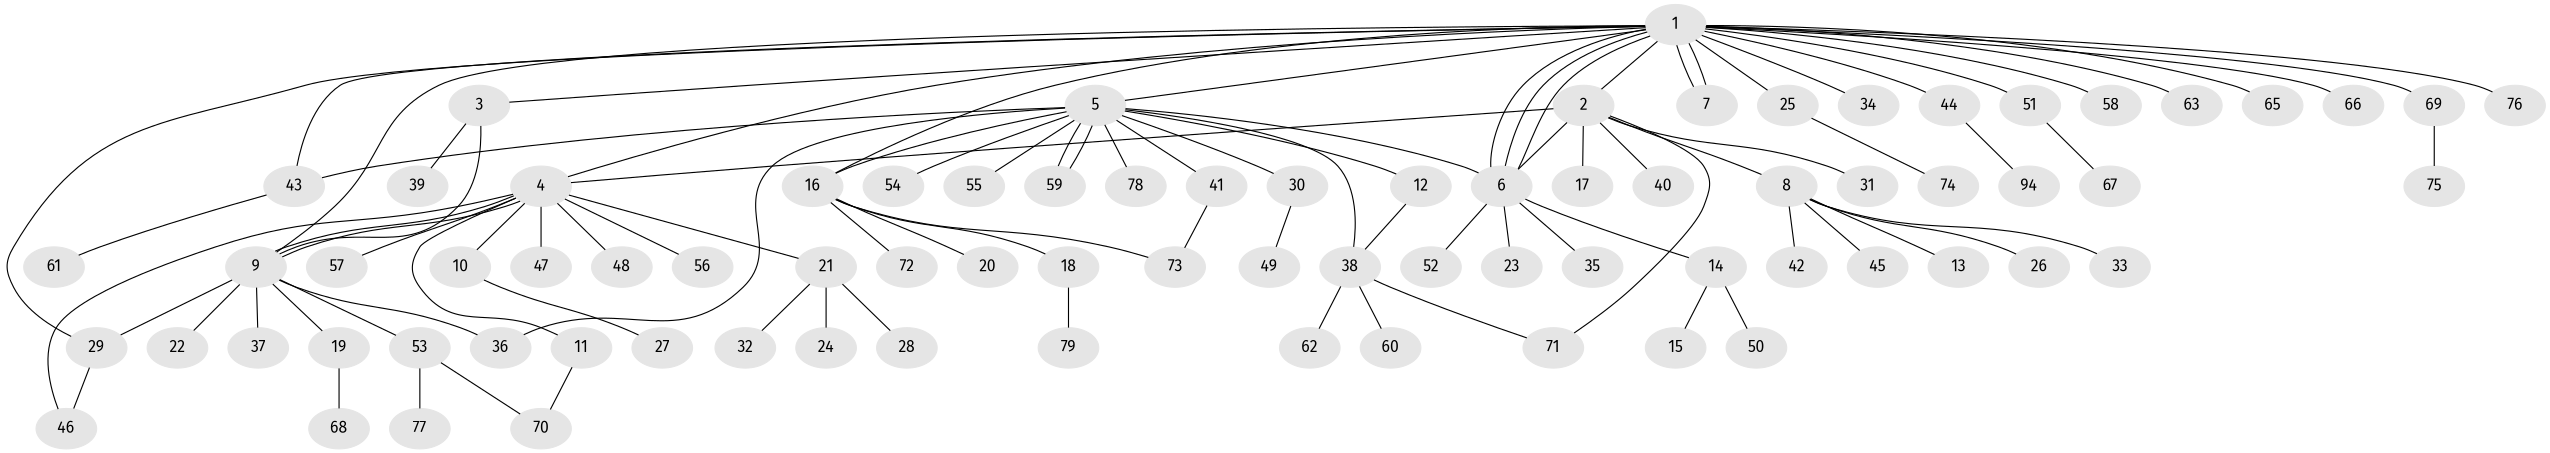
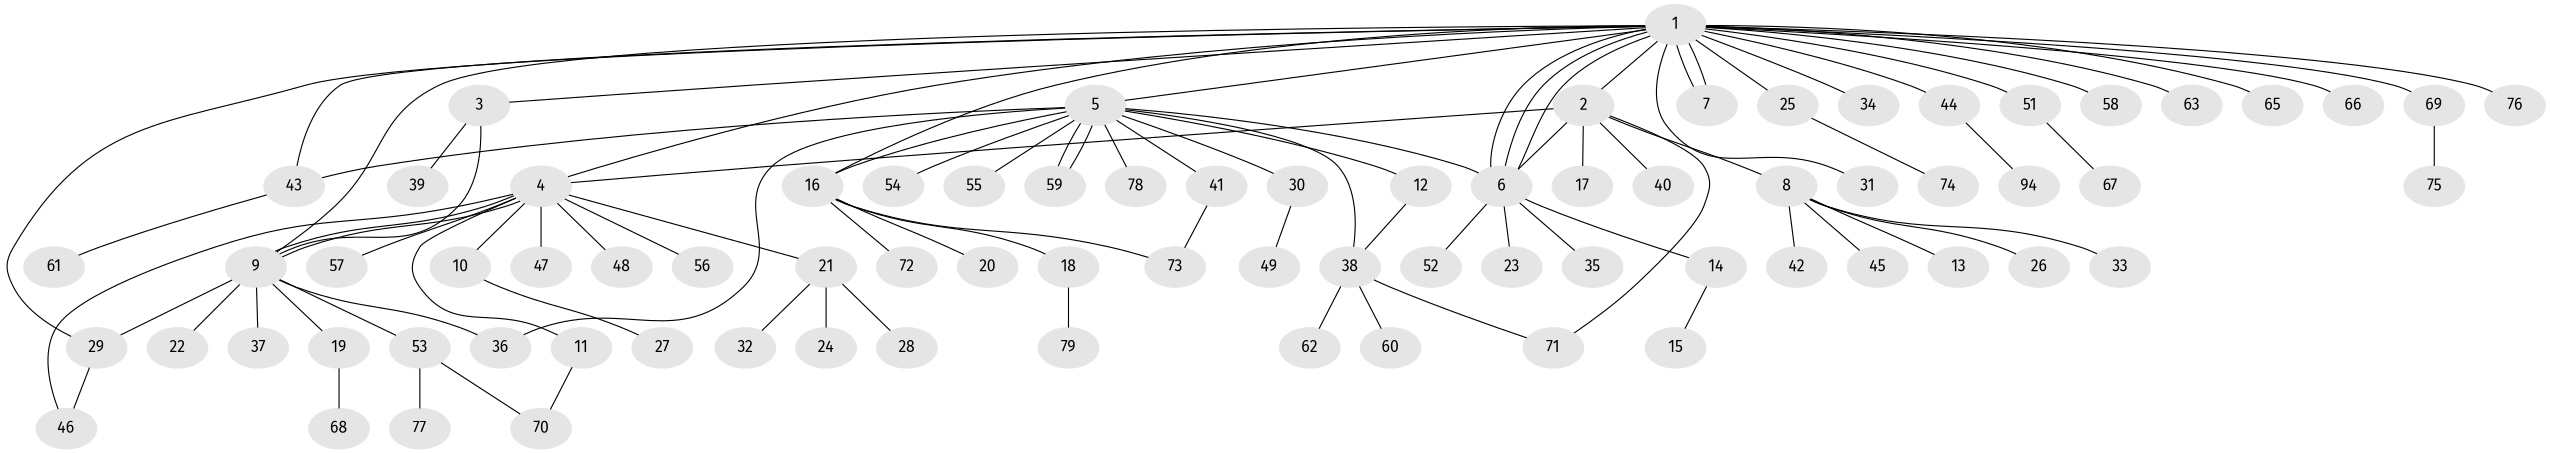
(1726, 145) -> (1743, 158)
(1756, 348) -> none
